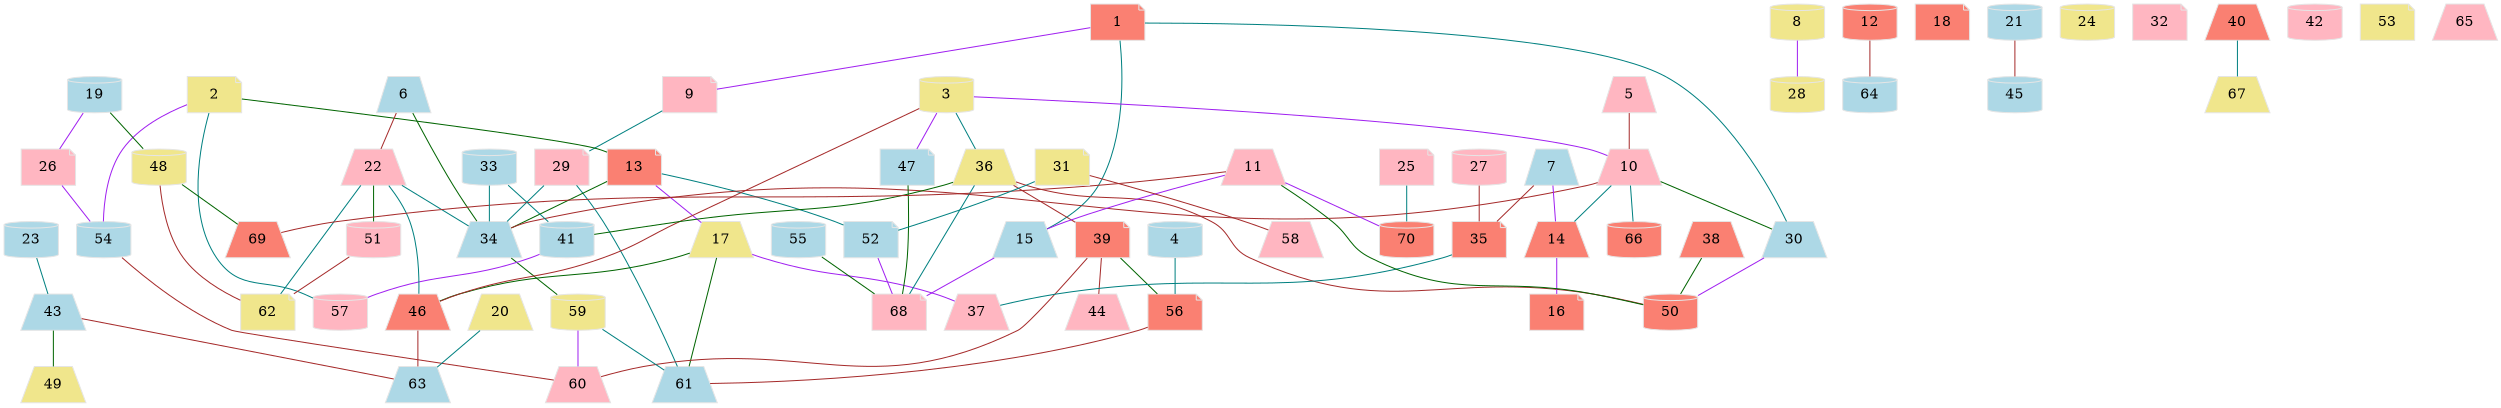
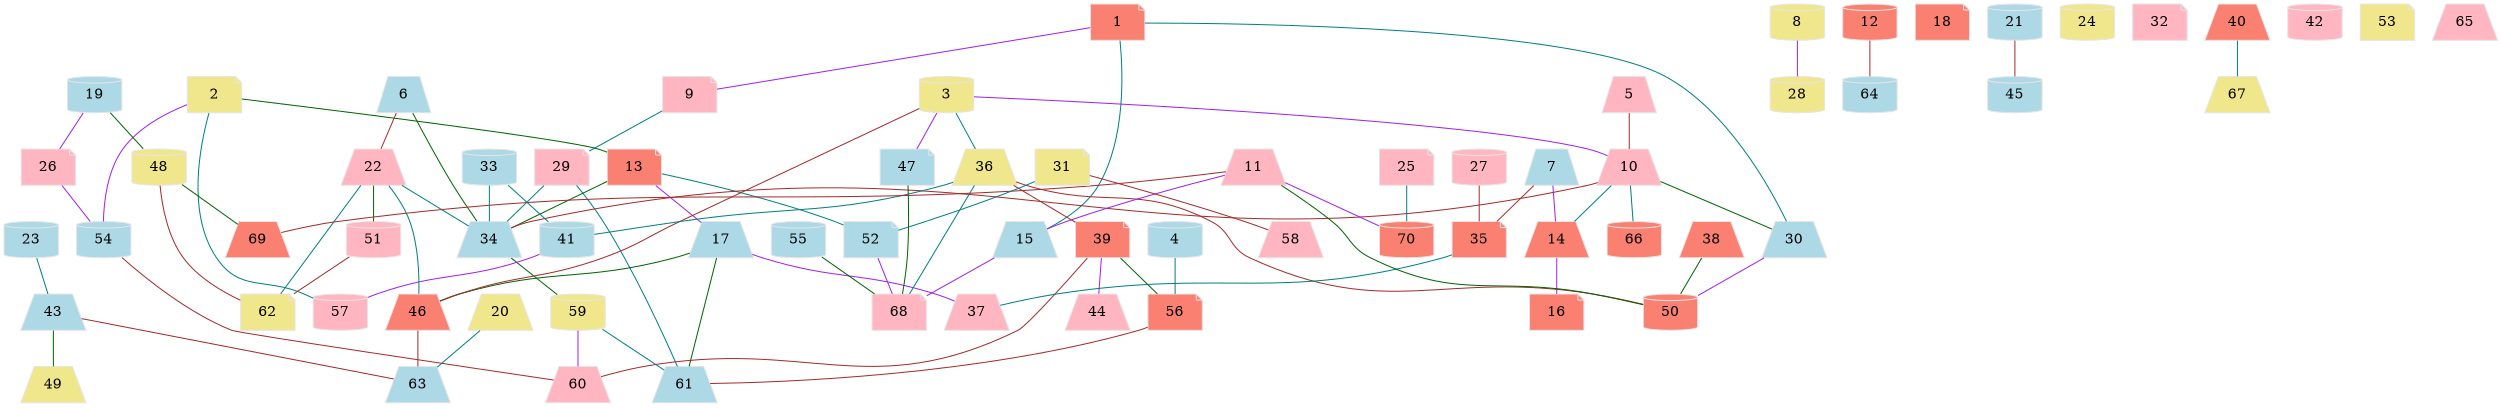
(774, 212) -> (774, 212)
(721, 240) -> (721, 240)
(1100, 276) -> (1100, 276)
